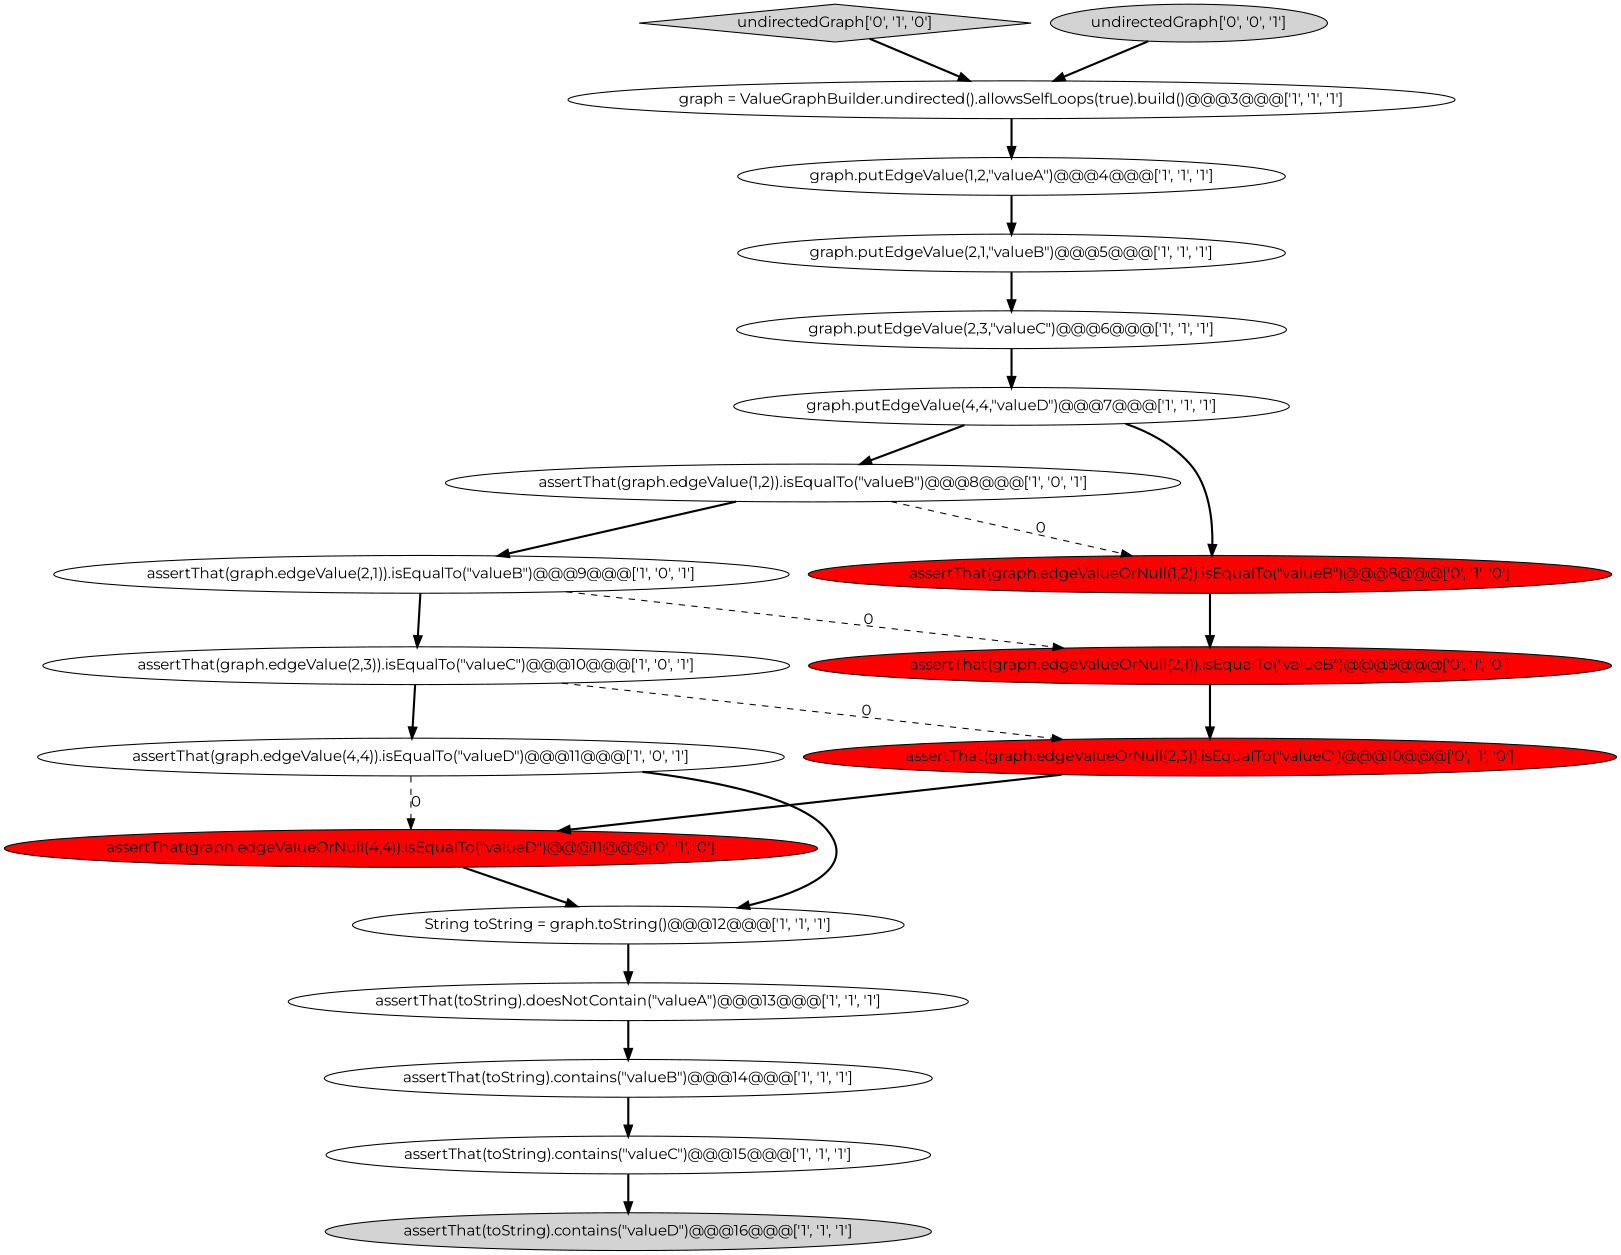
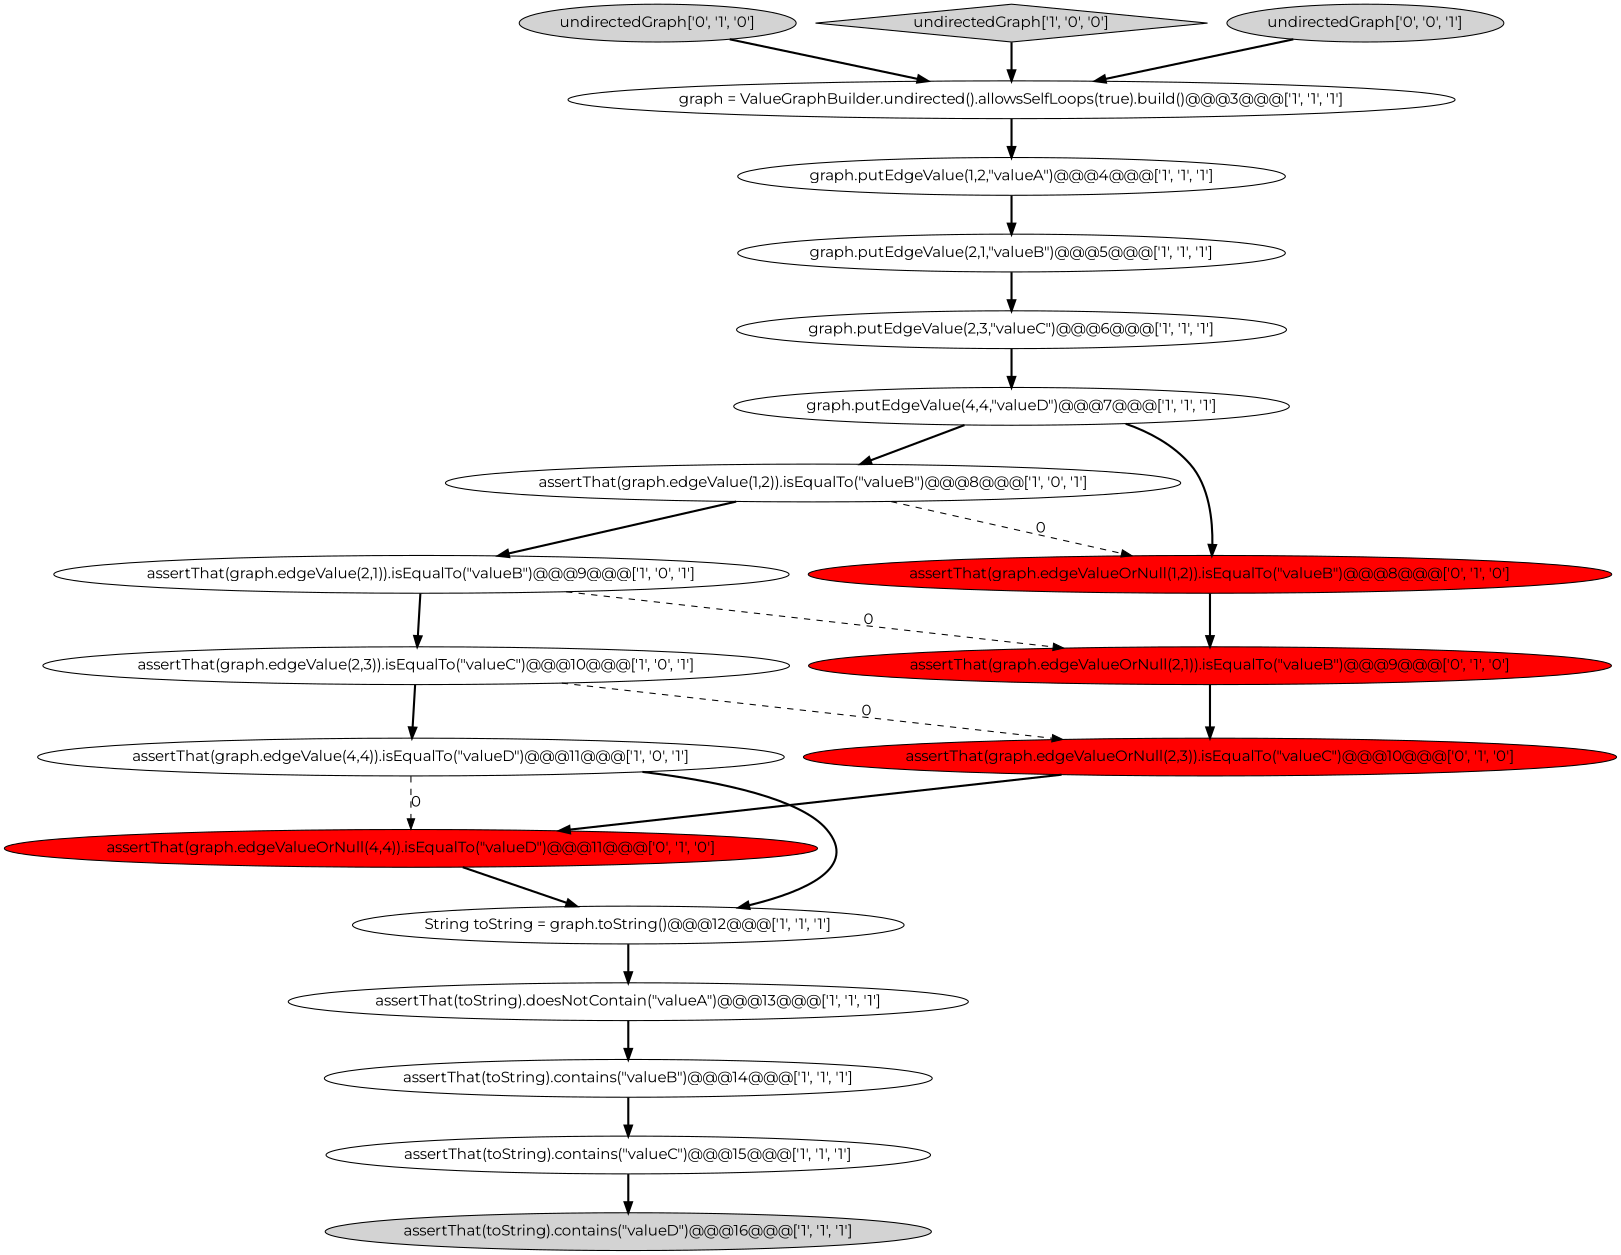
(835, 23) -> (658, 23)
none -> (1012, 23)
